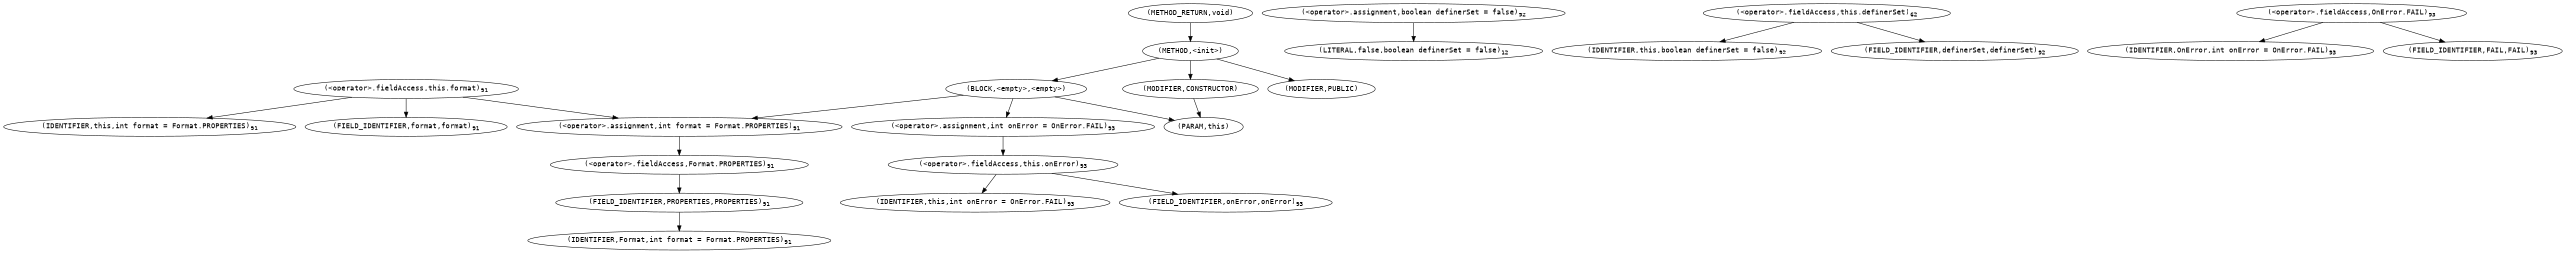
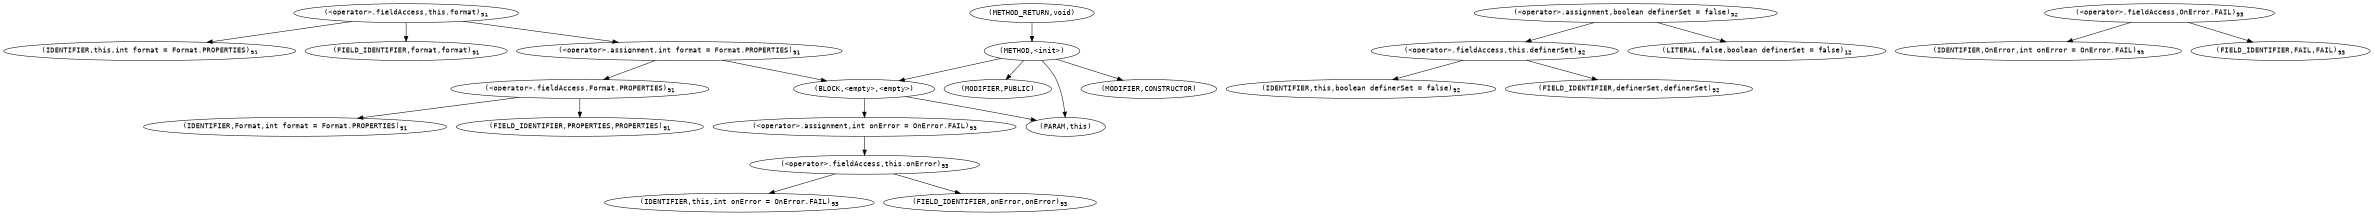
(1914, 12) -> (1582, 50)
none -> (1563, 31)
(1196, 105) -> (1058, 84)
(860, 107) -> (772, 70)
(679, 219) -> (441, 107)
